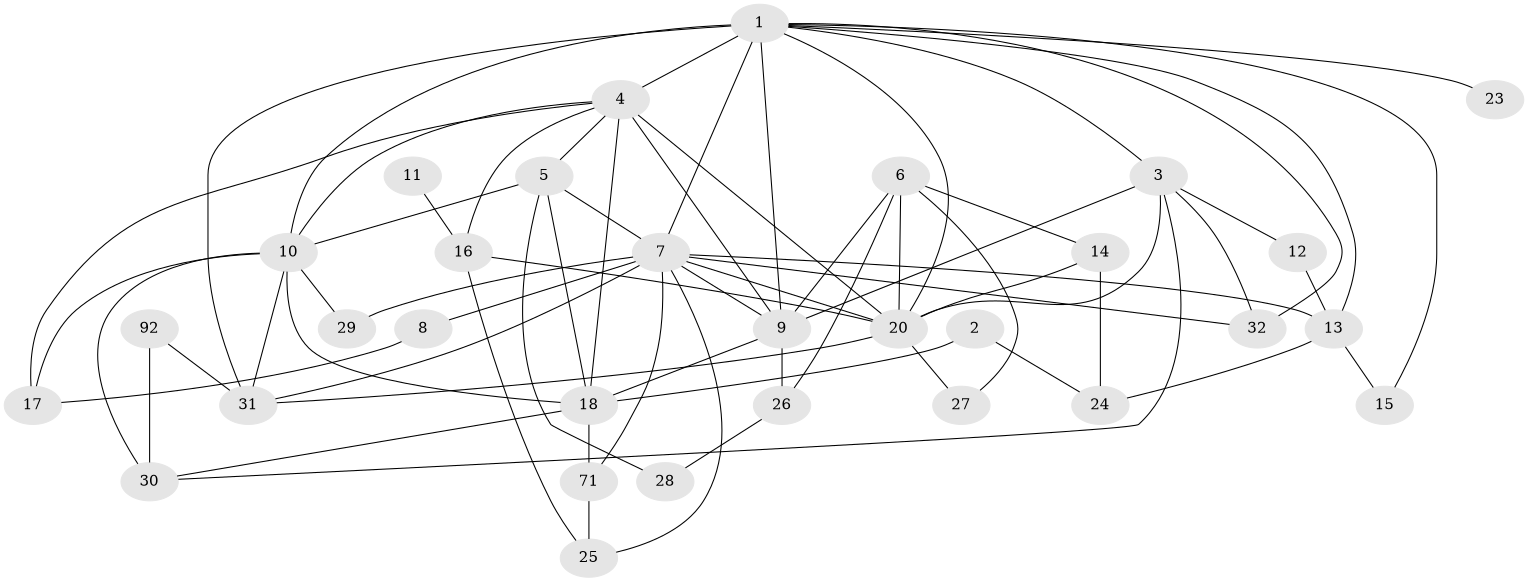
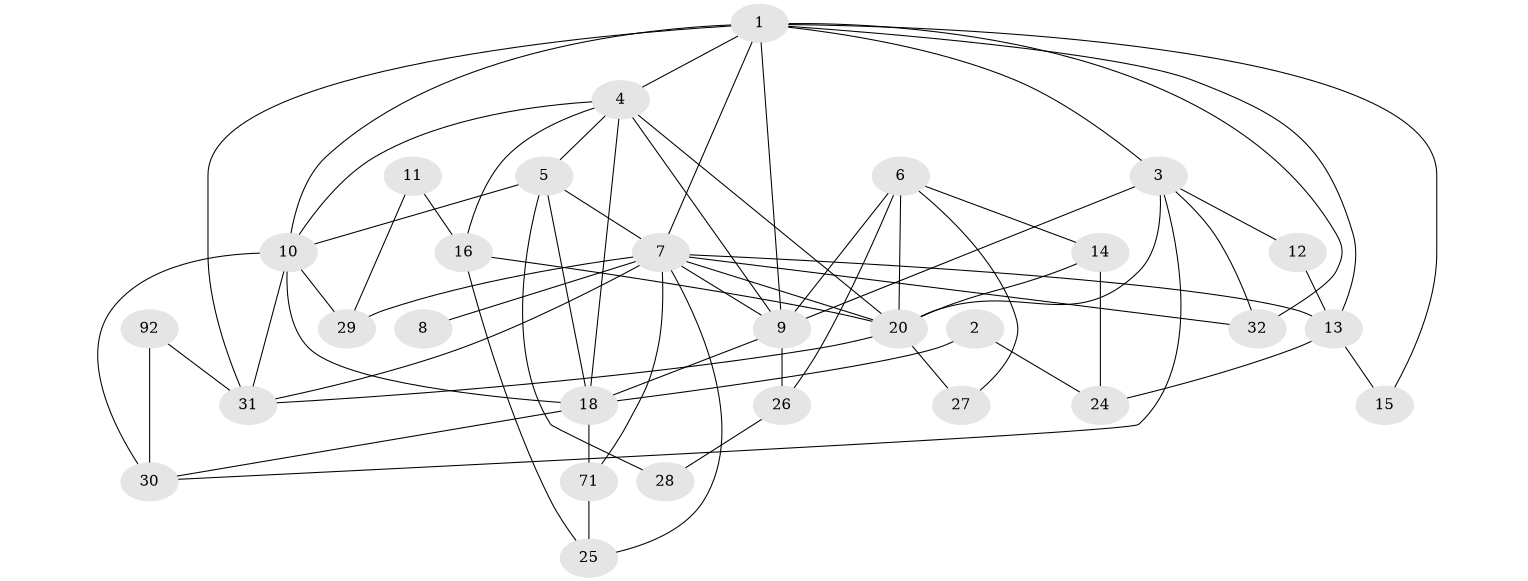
(1495, 100) -> none
(929, 141) -> none
none -> (380, 253)
(33, 405) -> none
